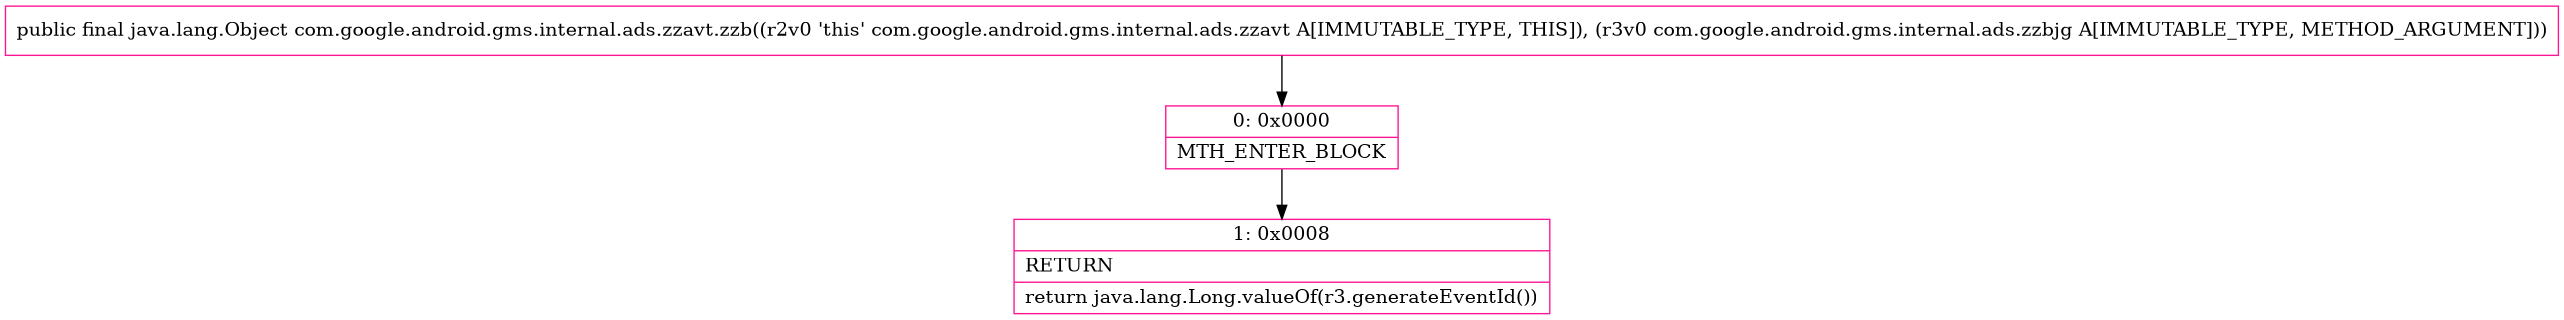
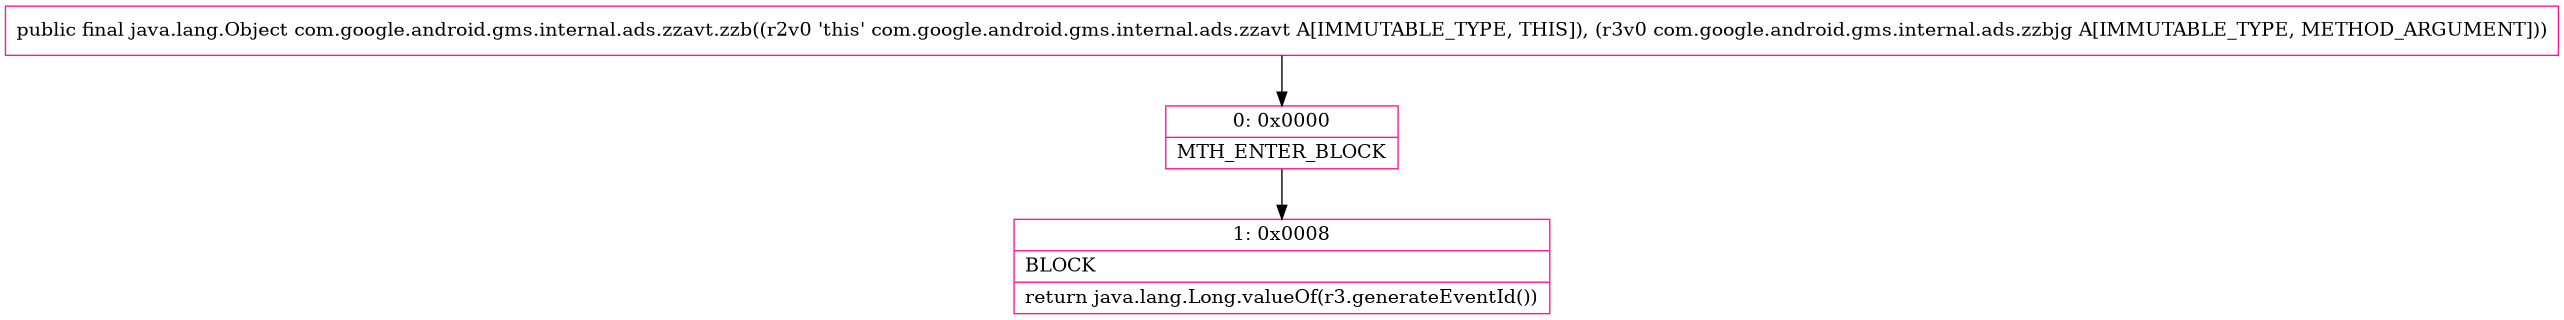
(1069, 266) -> (1061, 266)
